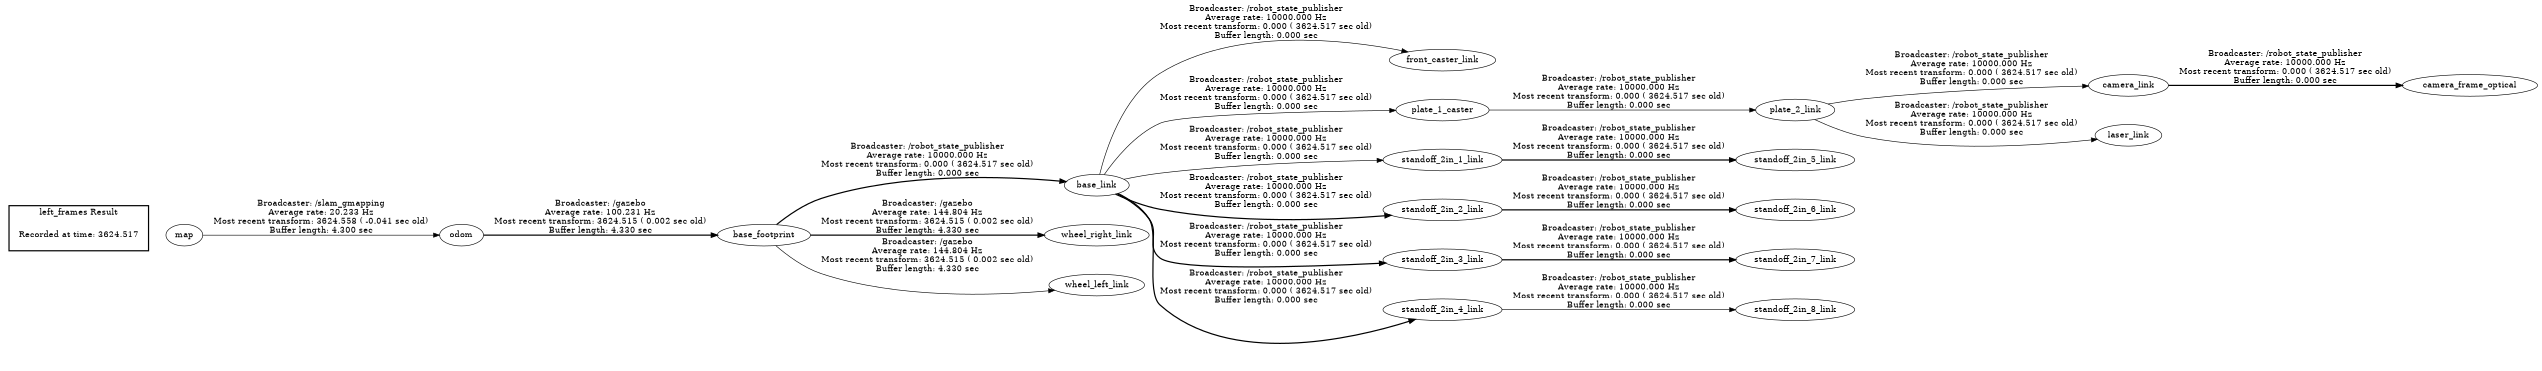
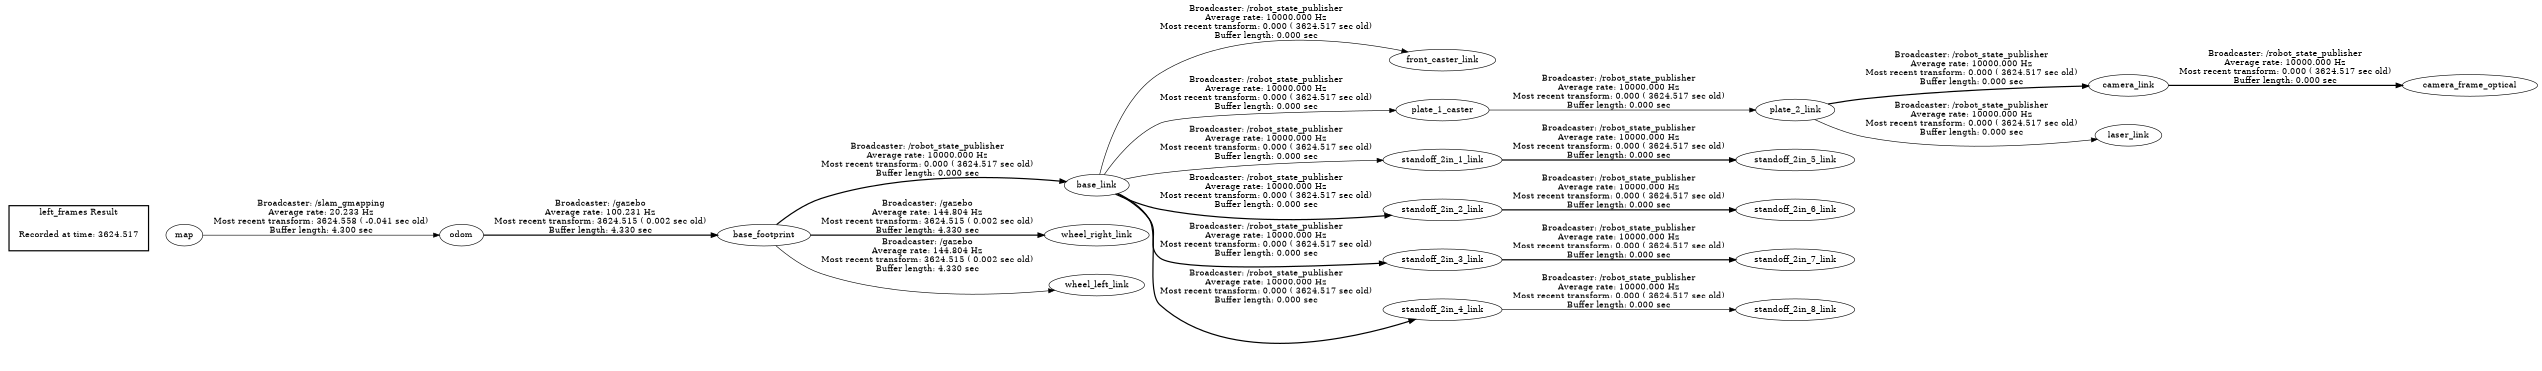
(1955, 91) -> (1955, 91)
